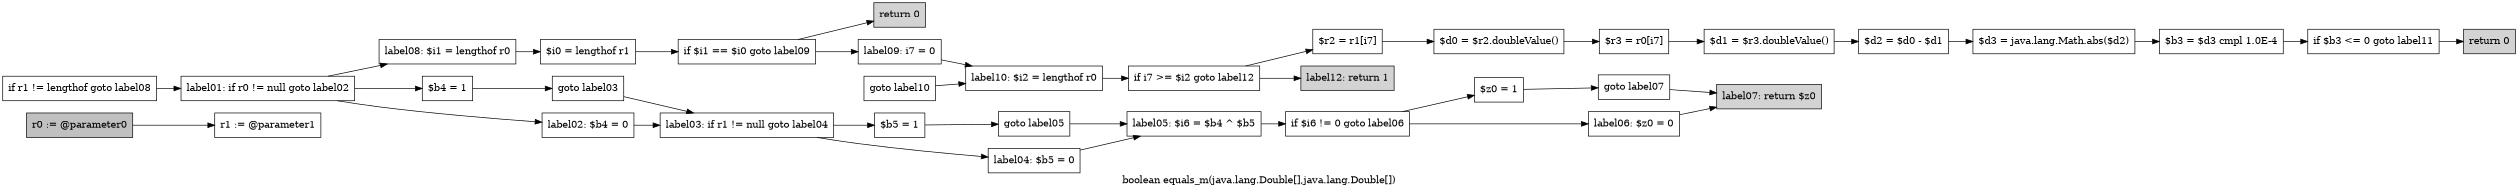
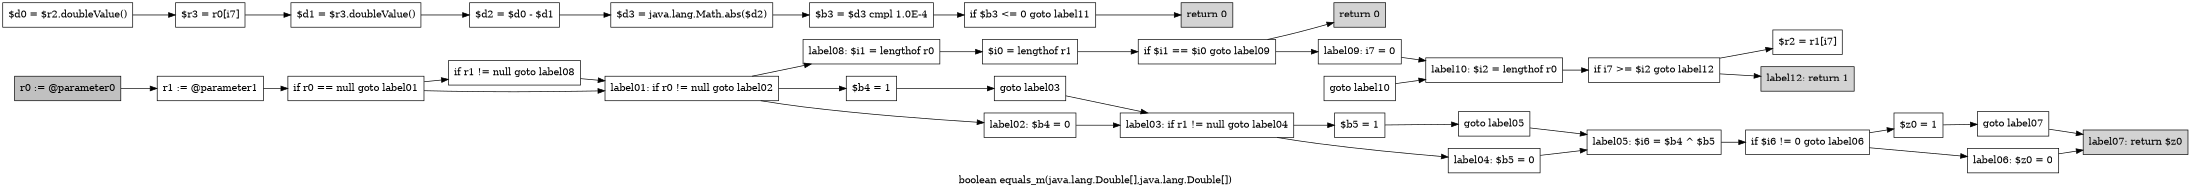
(1405, 42) -> none
(80, 88) -> (514, 73)
none -> (356, 88)
